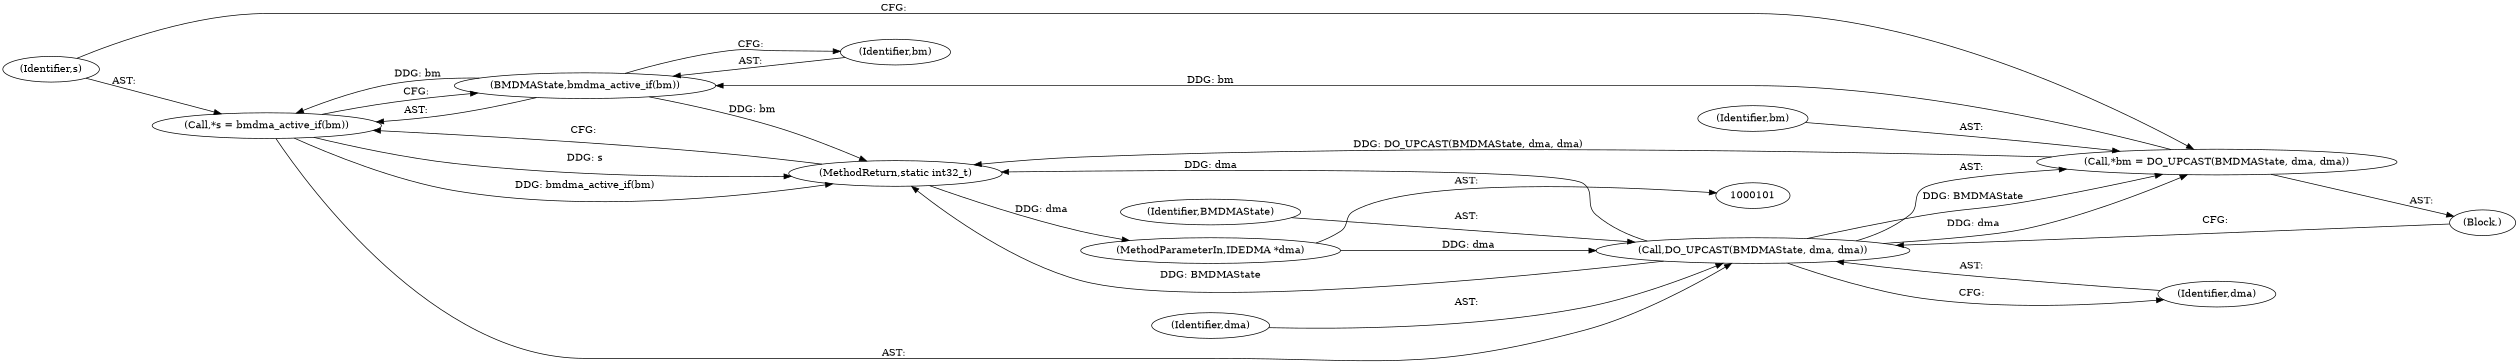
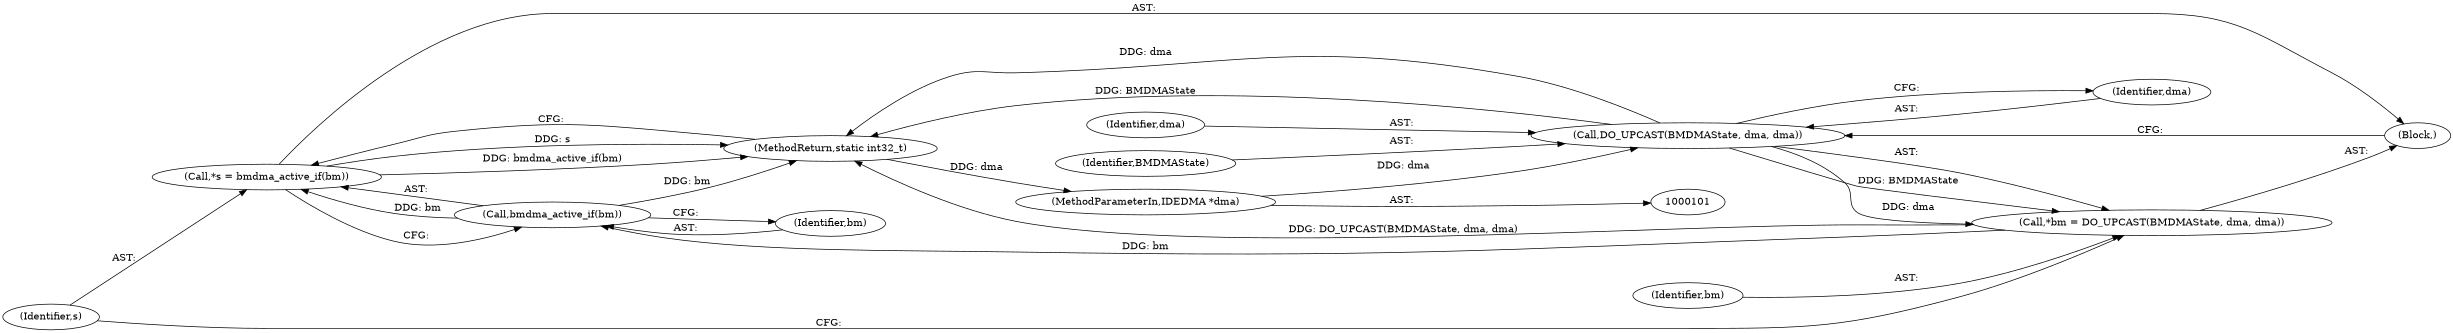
(585, 86) -> (553, 215)
(967, 358) -> (1329, 14)
